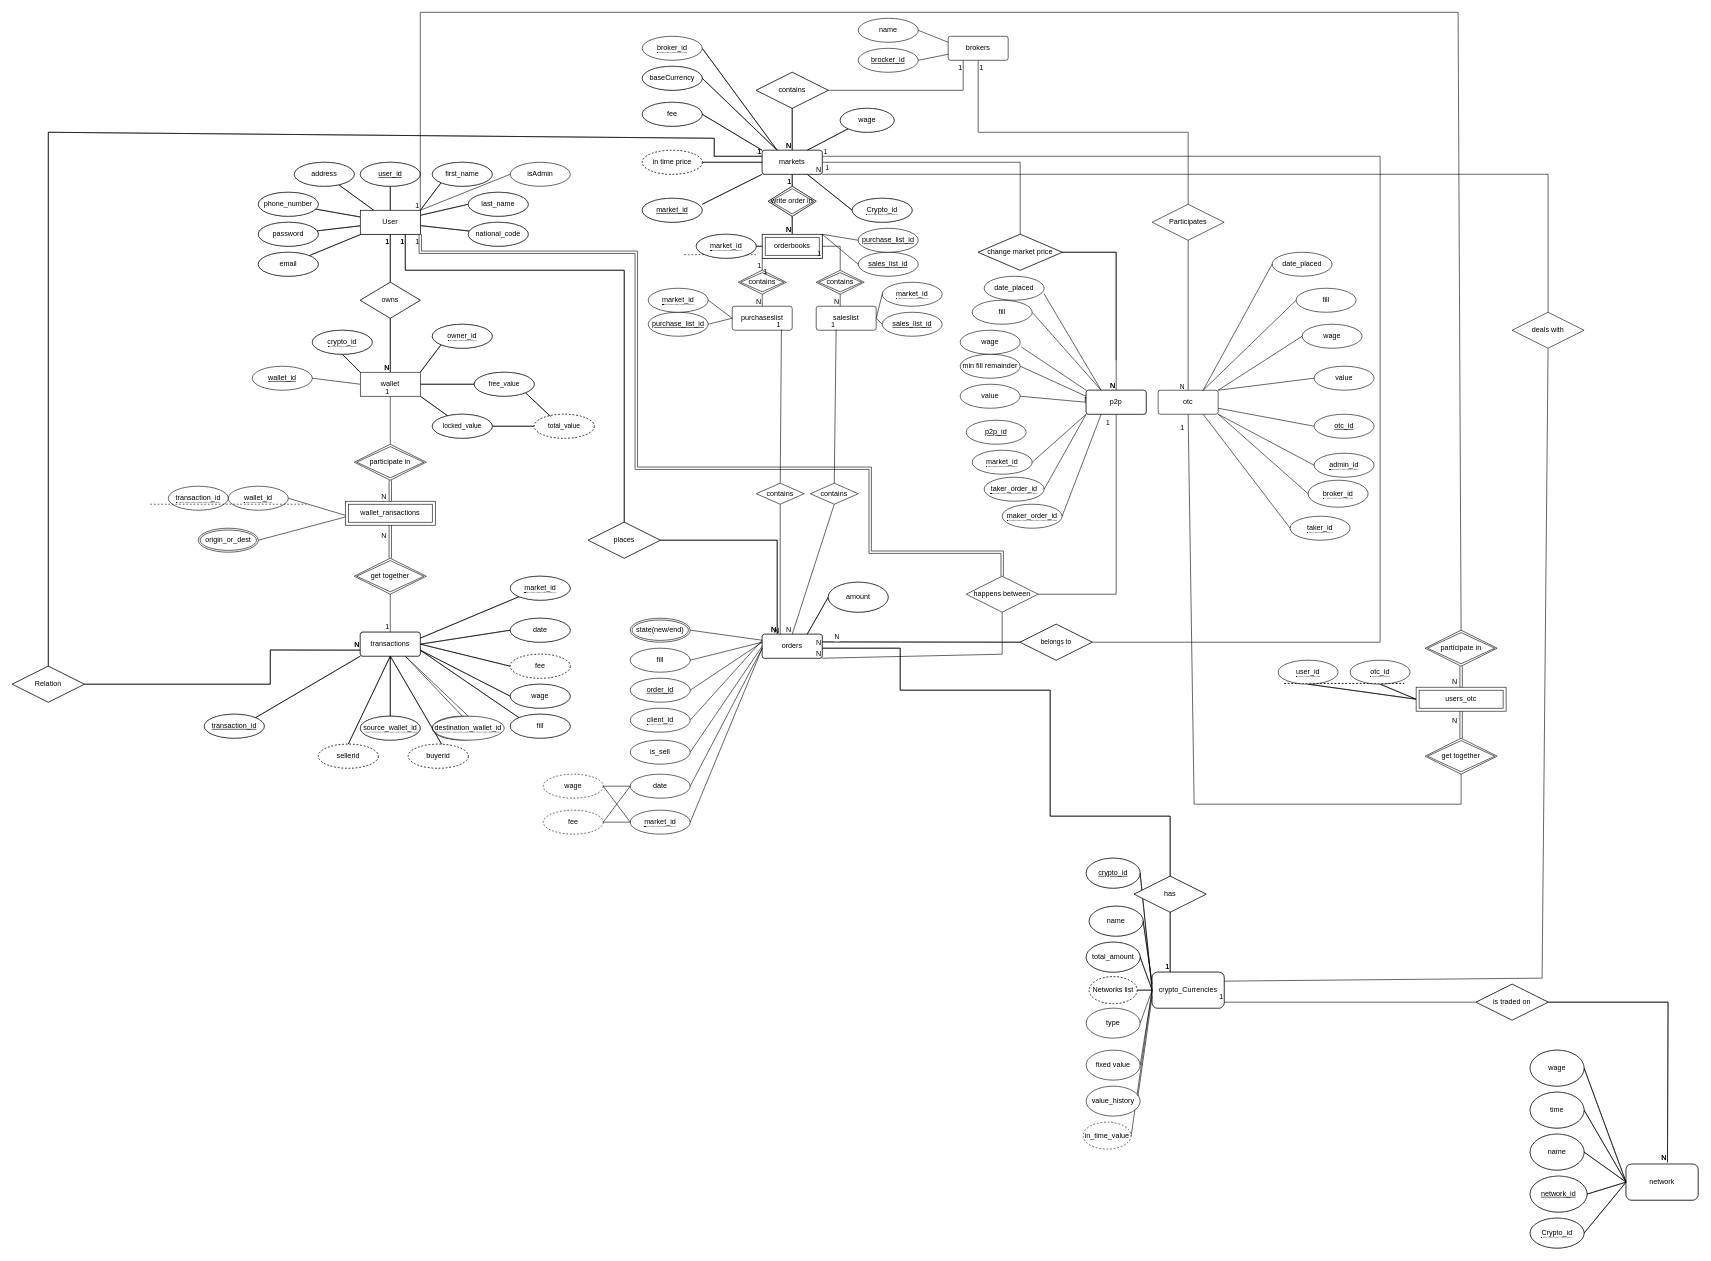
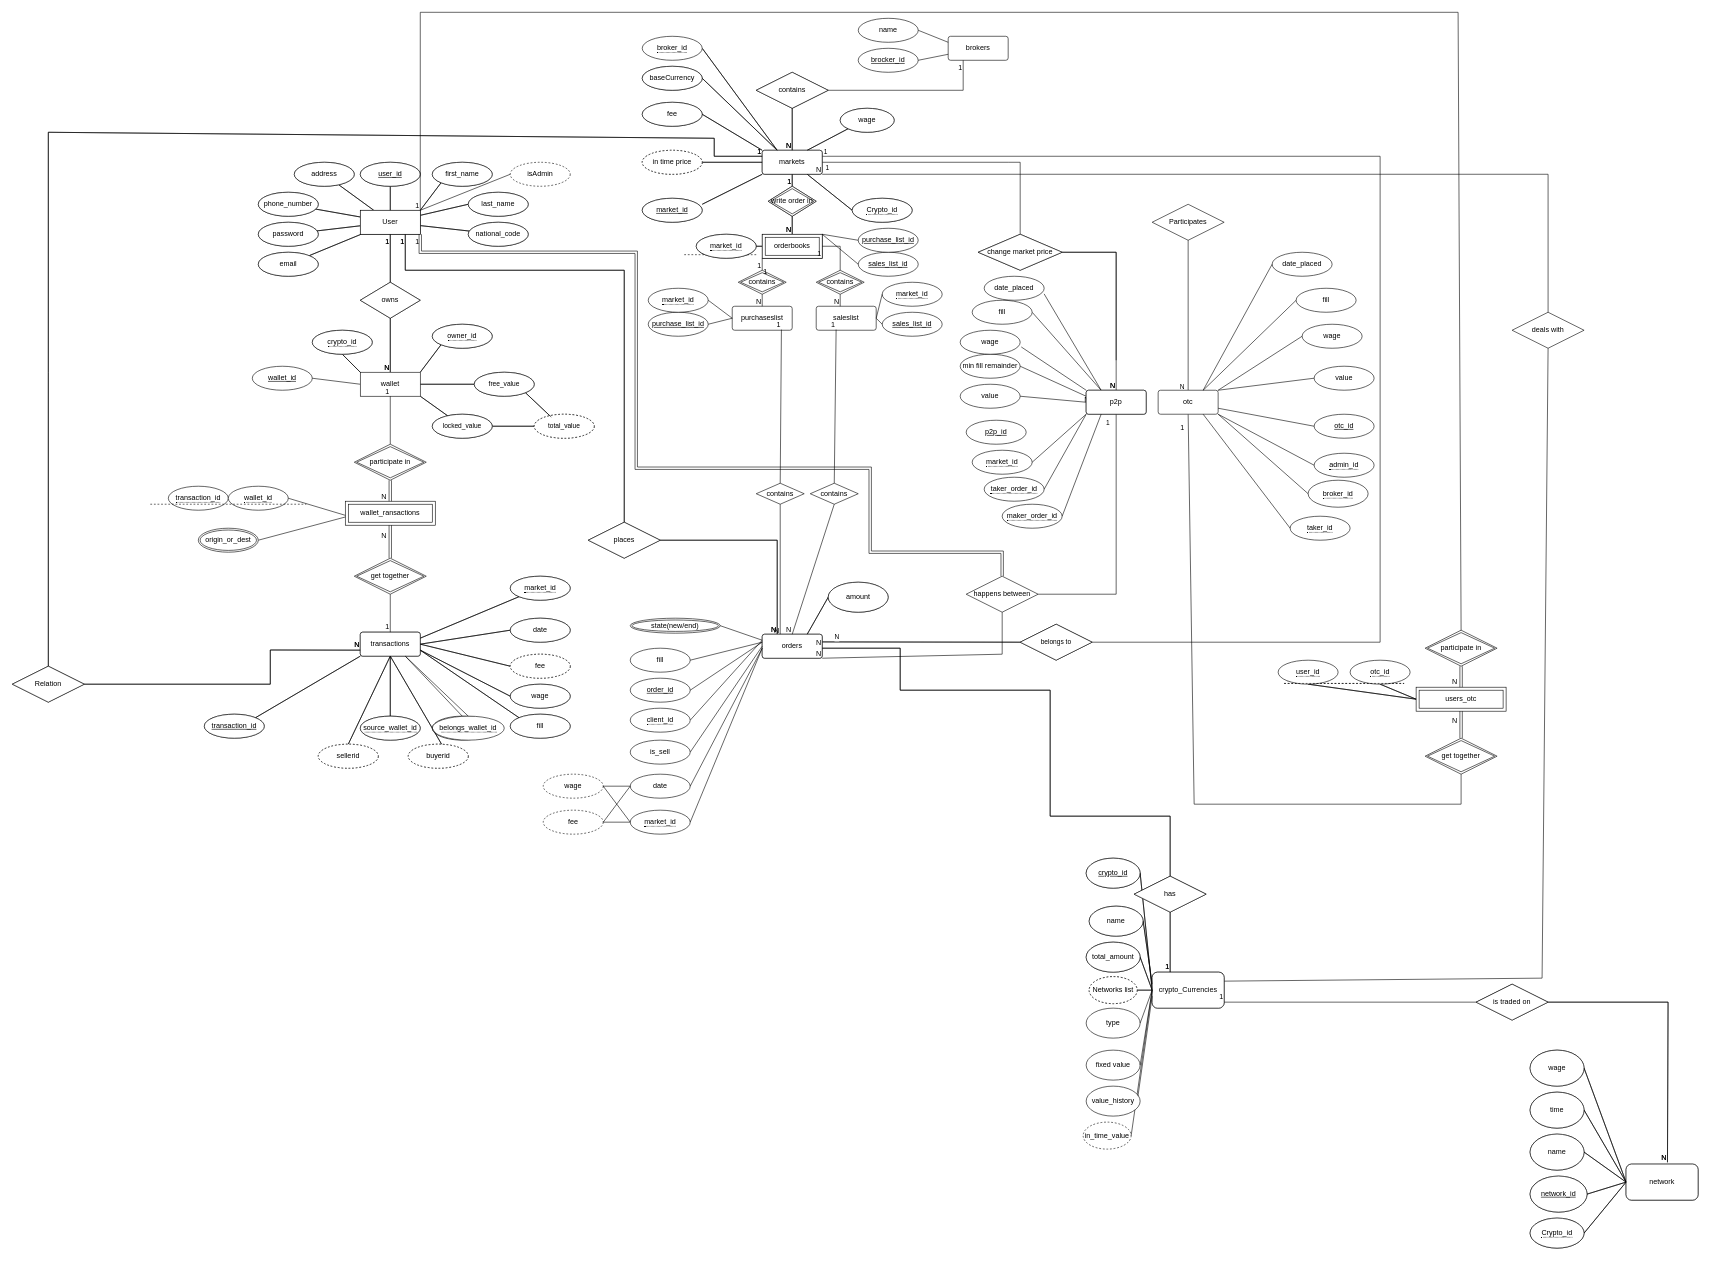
(1083, 132) -> none
(540, 174) -> (540, 174)
(660, 630) -> (675, 626)
(468, 728) -> (468, 728)
